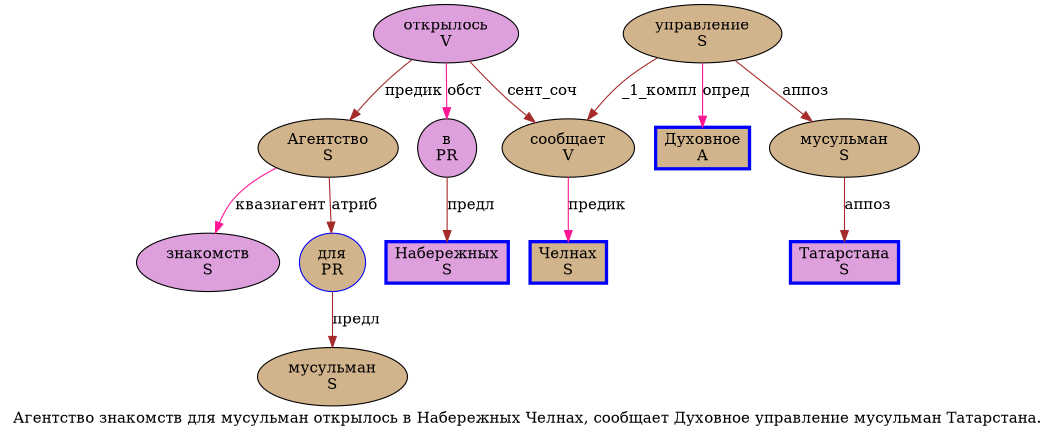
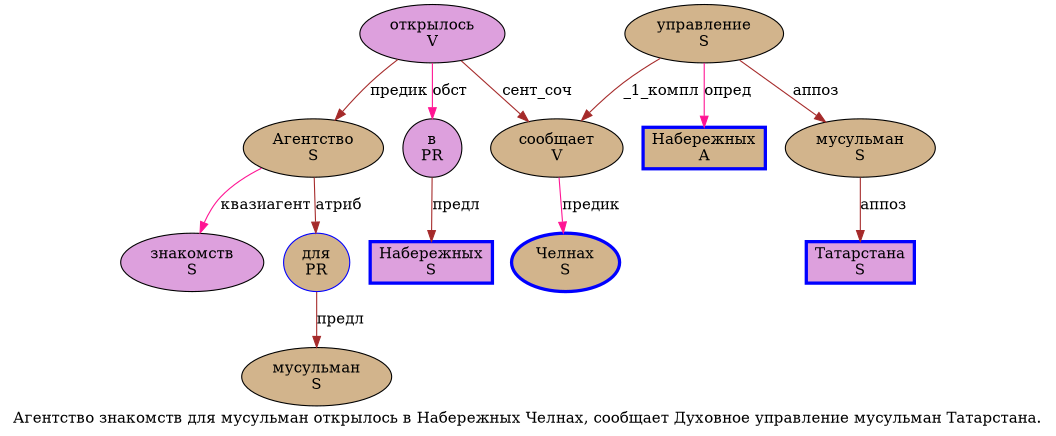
(703, 148) -> (704, 148)
(568, 262) -> (566, 262)
